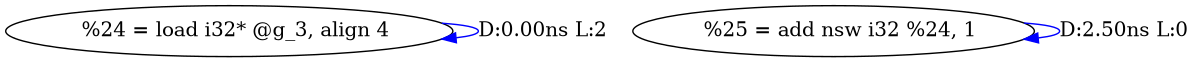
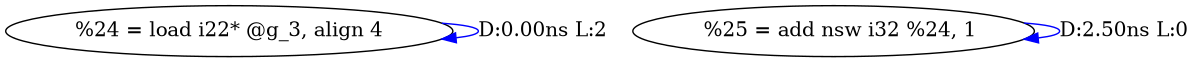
(229, 31) -> (229, 31)
